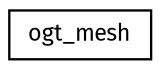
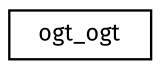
(80, 35) -> (80, 35)
